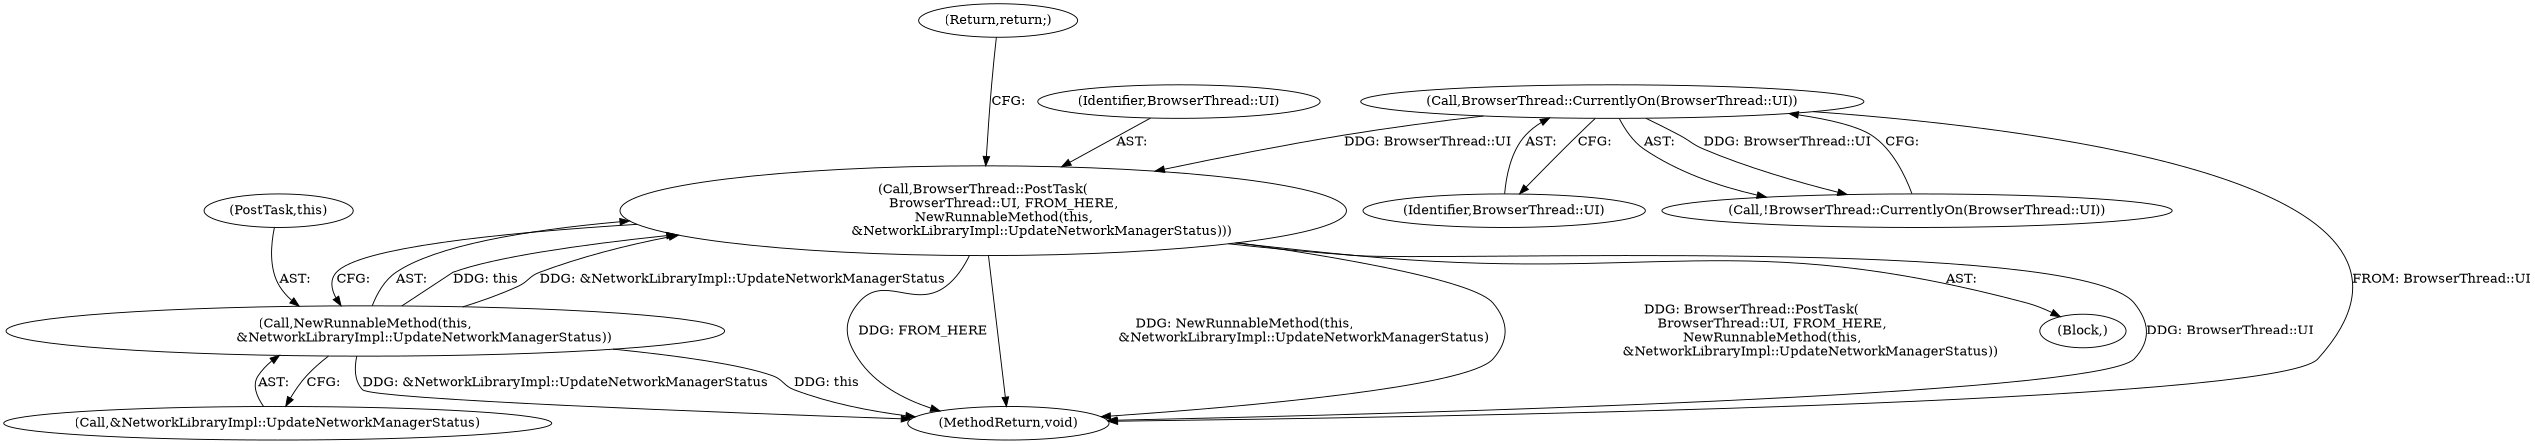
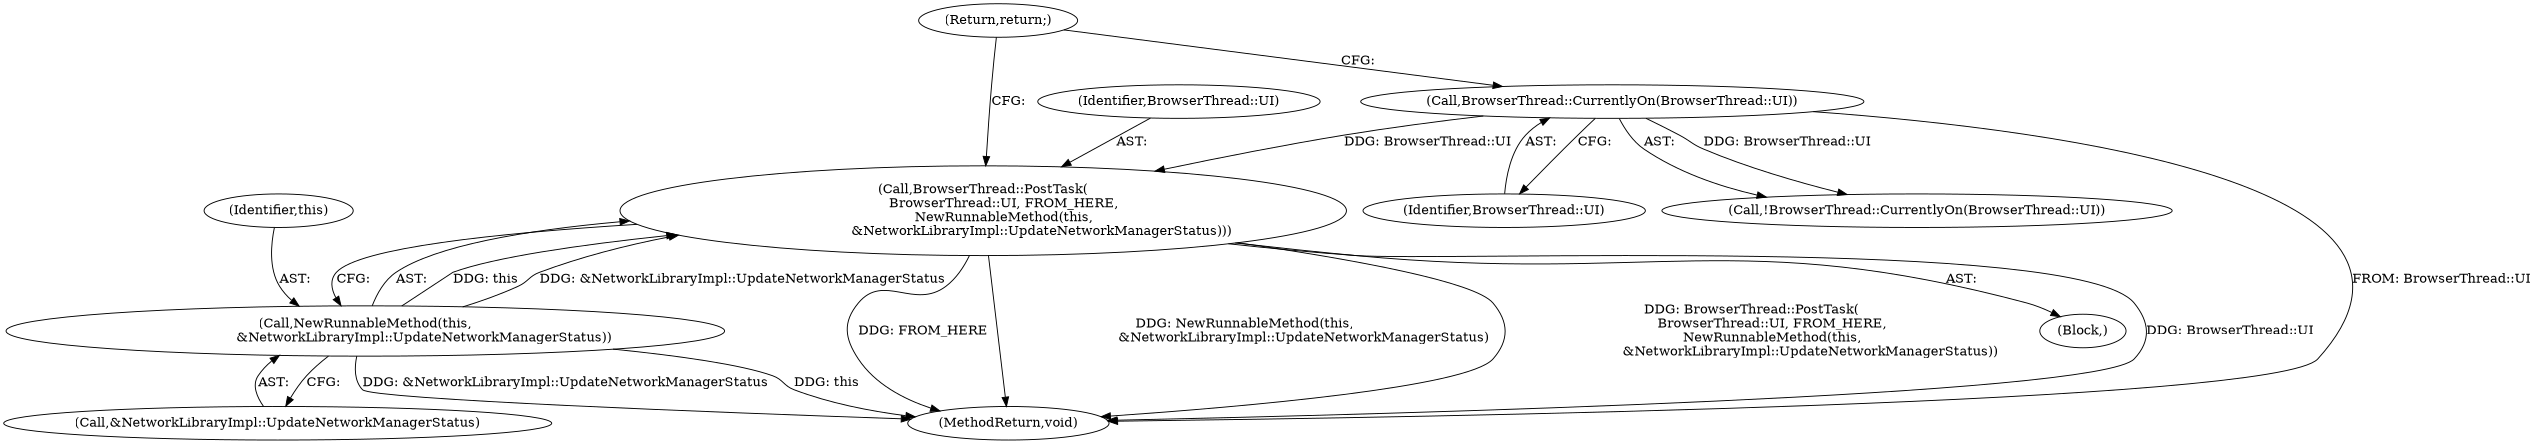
(1870, 134) -> (1278, 58)
(279, 211) -> (279, 211)
